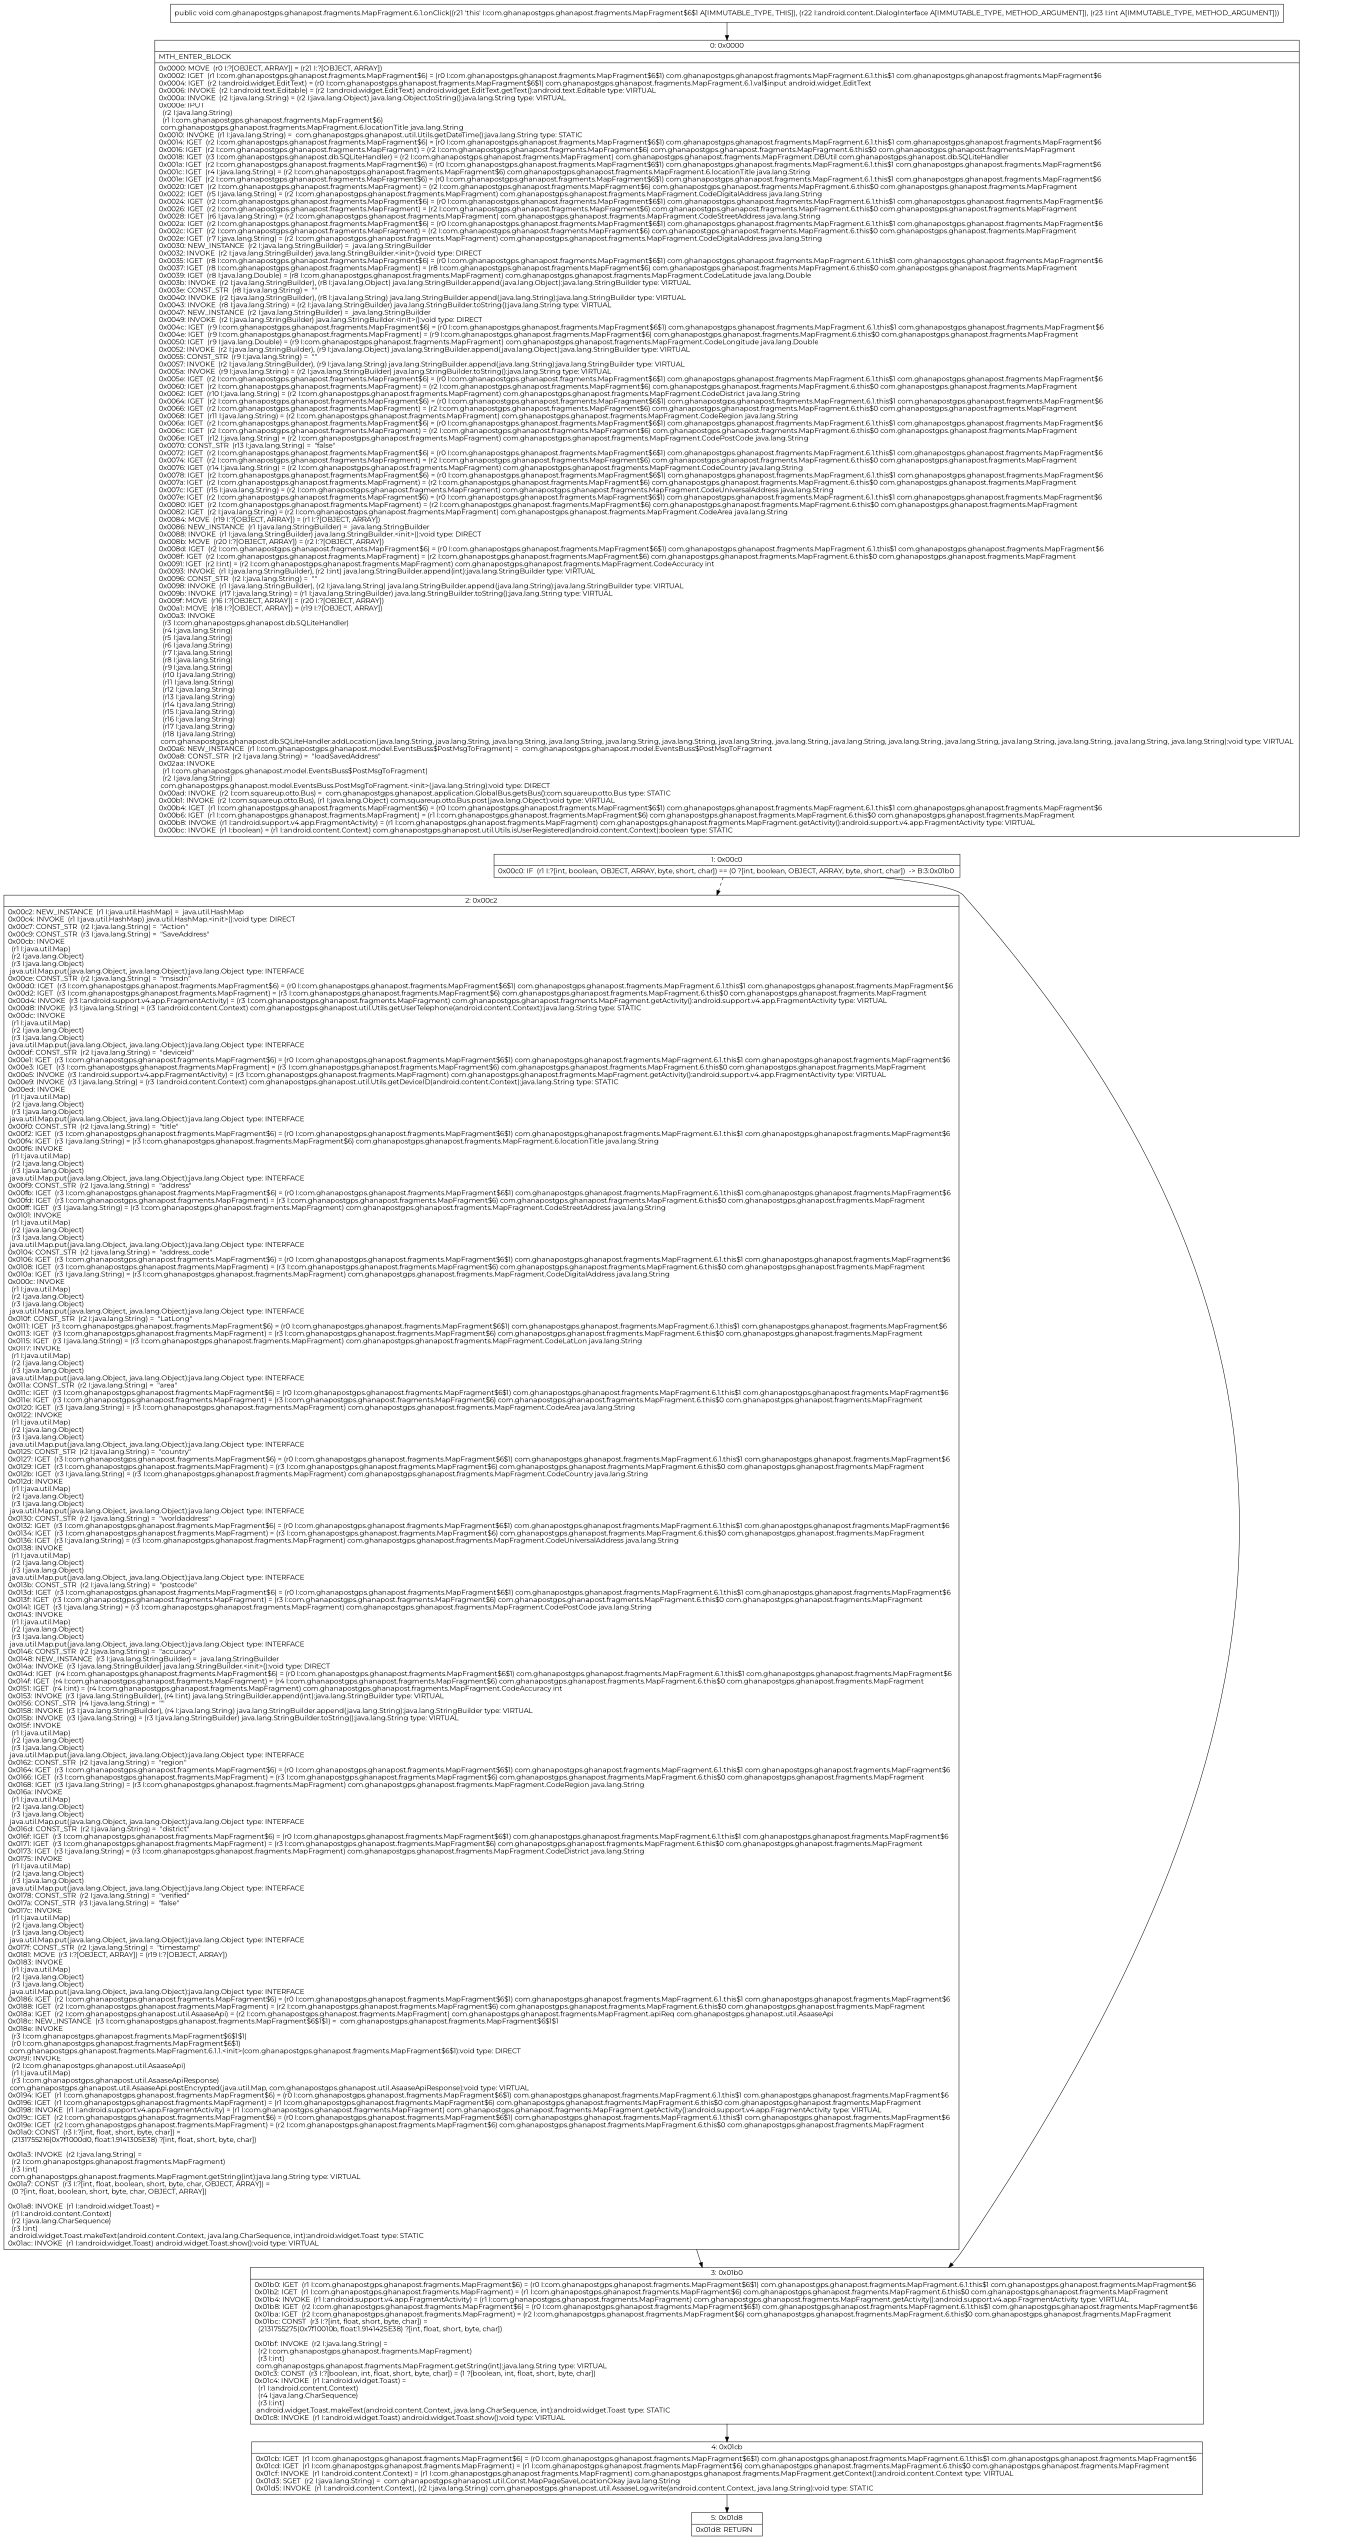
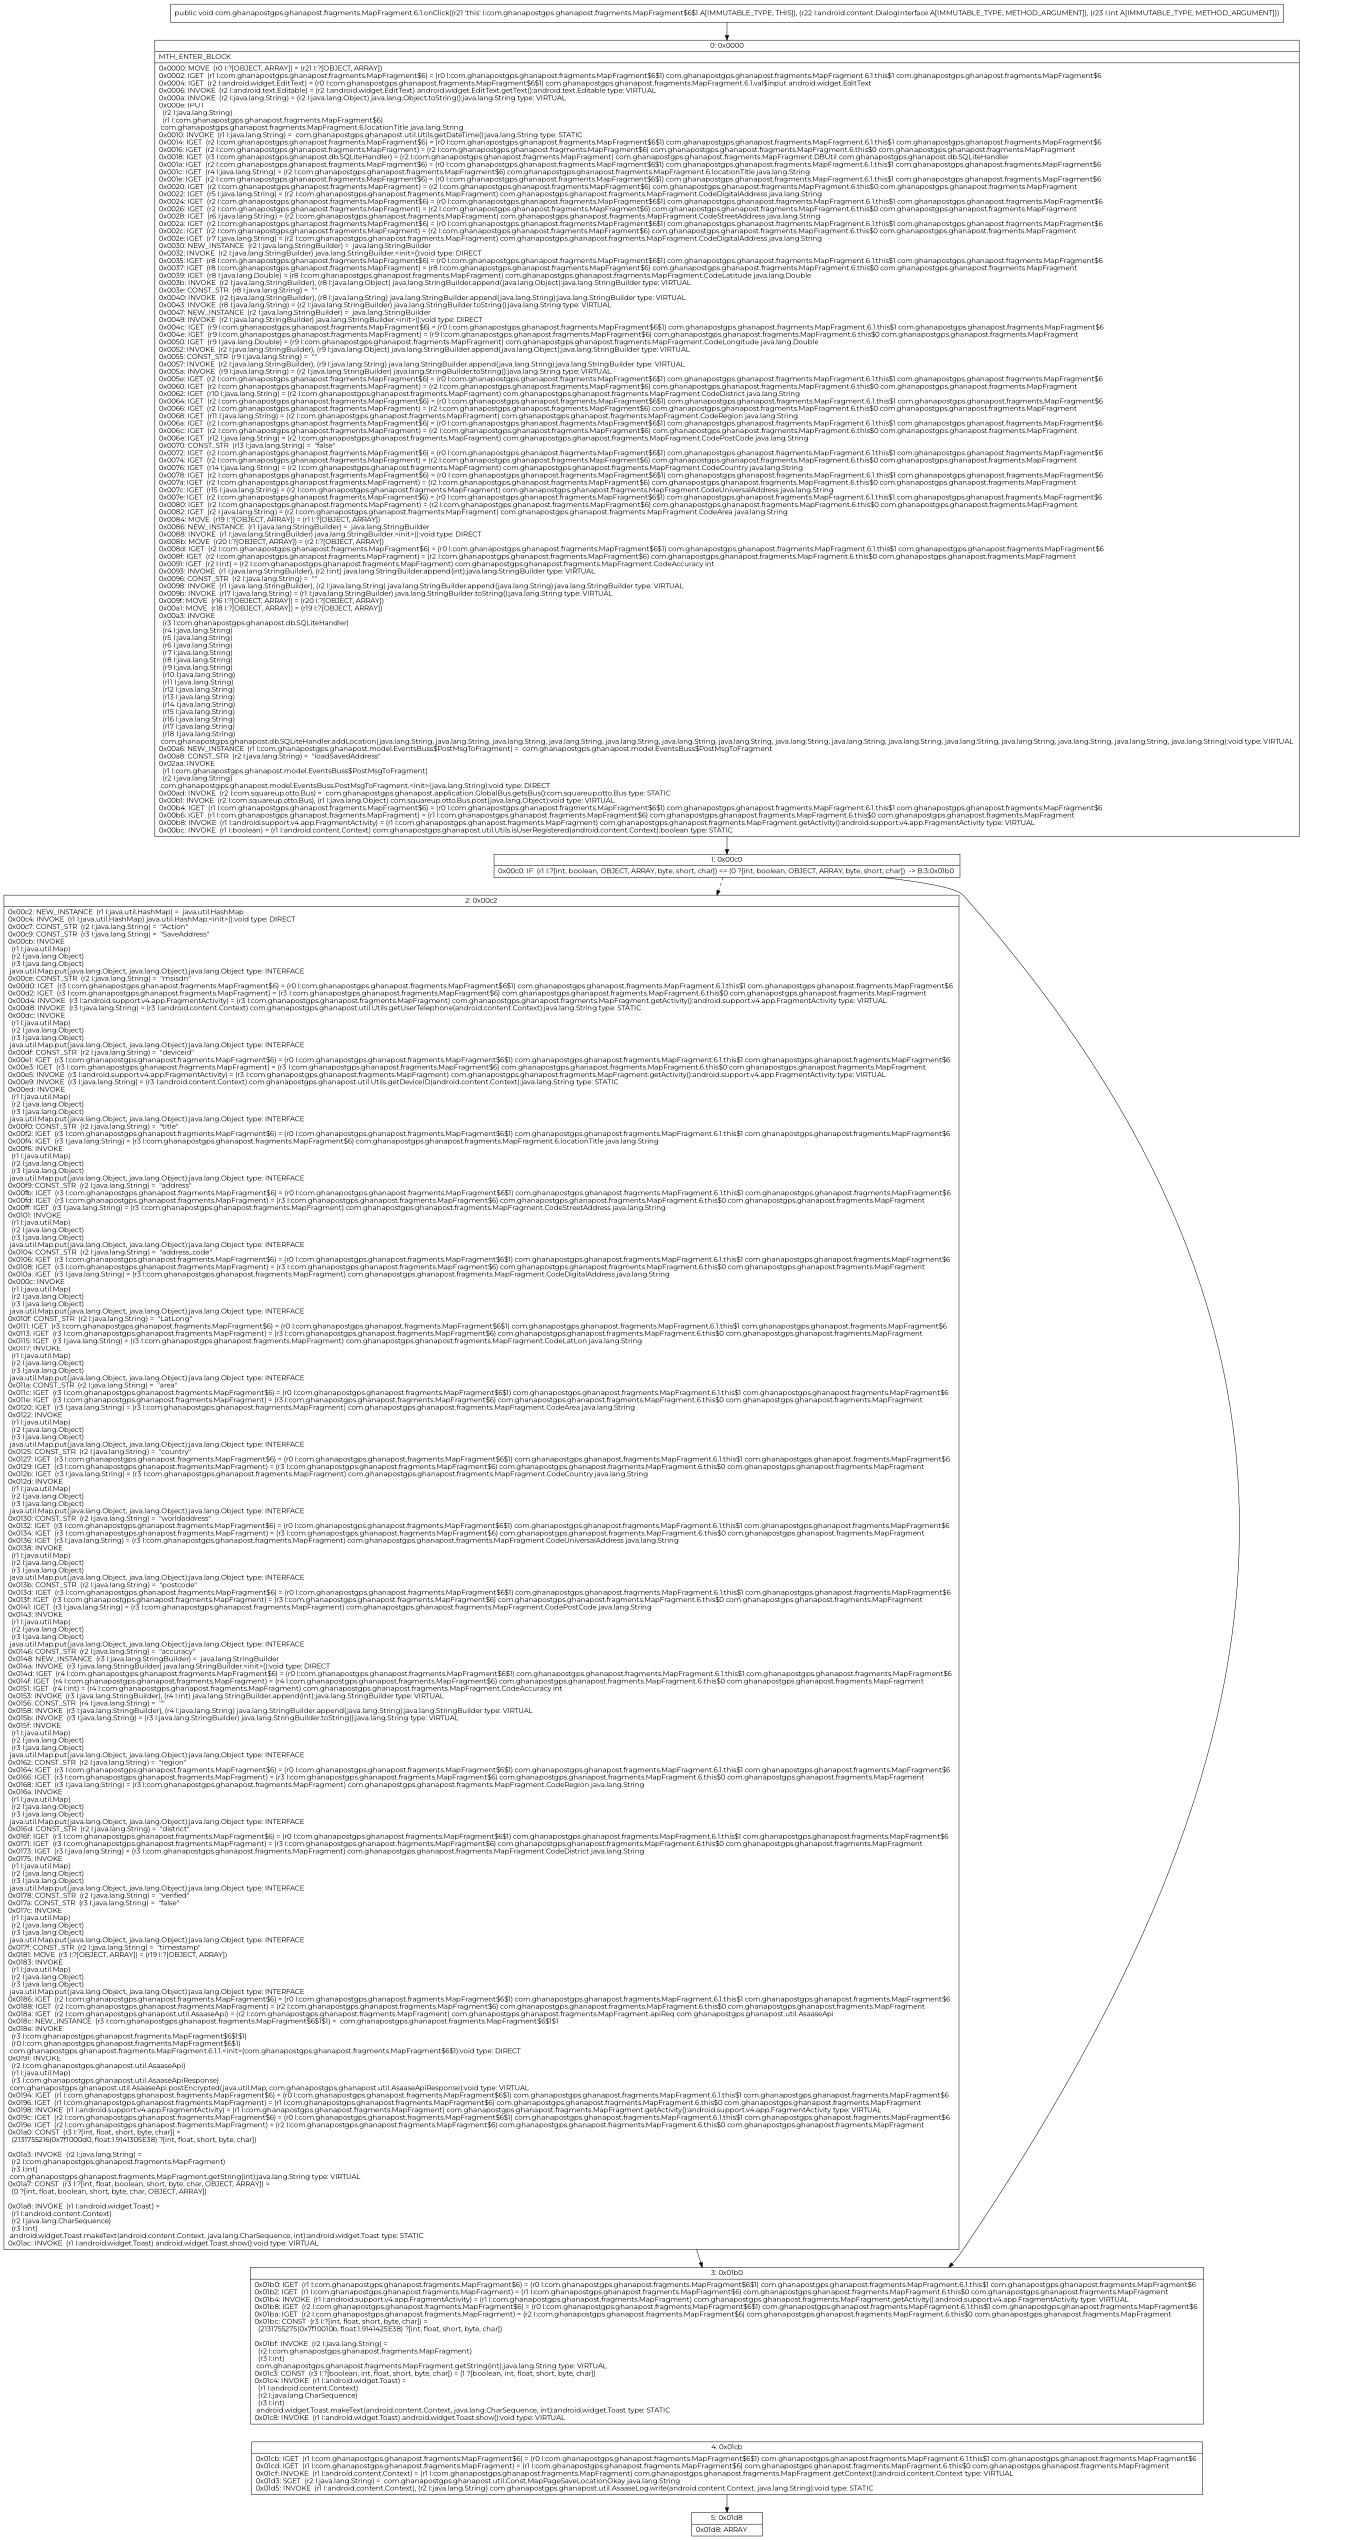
none -> (727, 843)
(306, 2396) -> (306, 2396)
(727, 2430) -> none
(727, 2530) -> (724, 2530)
